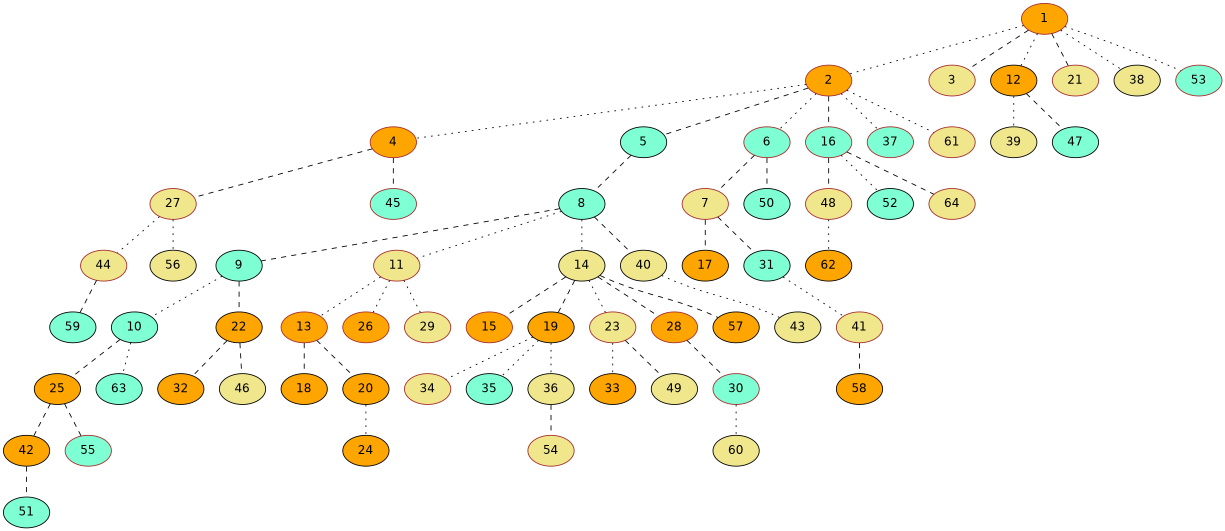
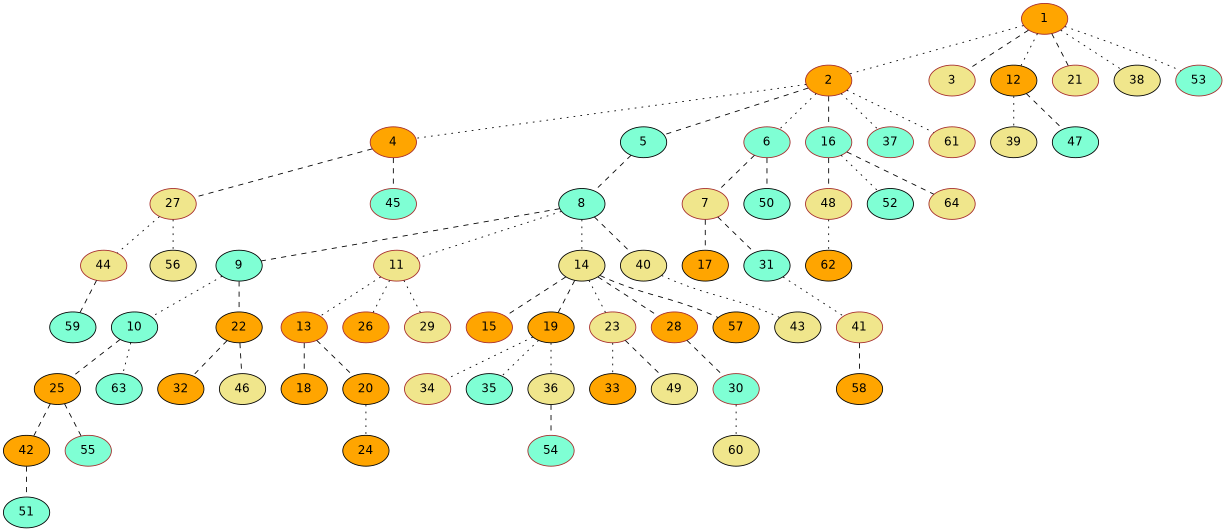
(551, 451) -> (551, 451)
